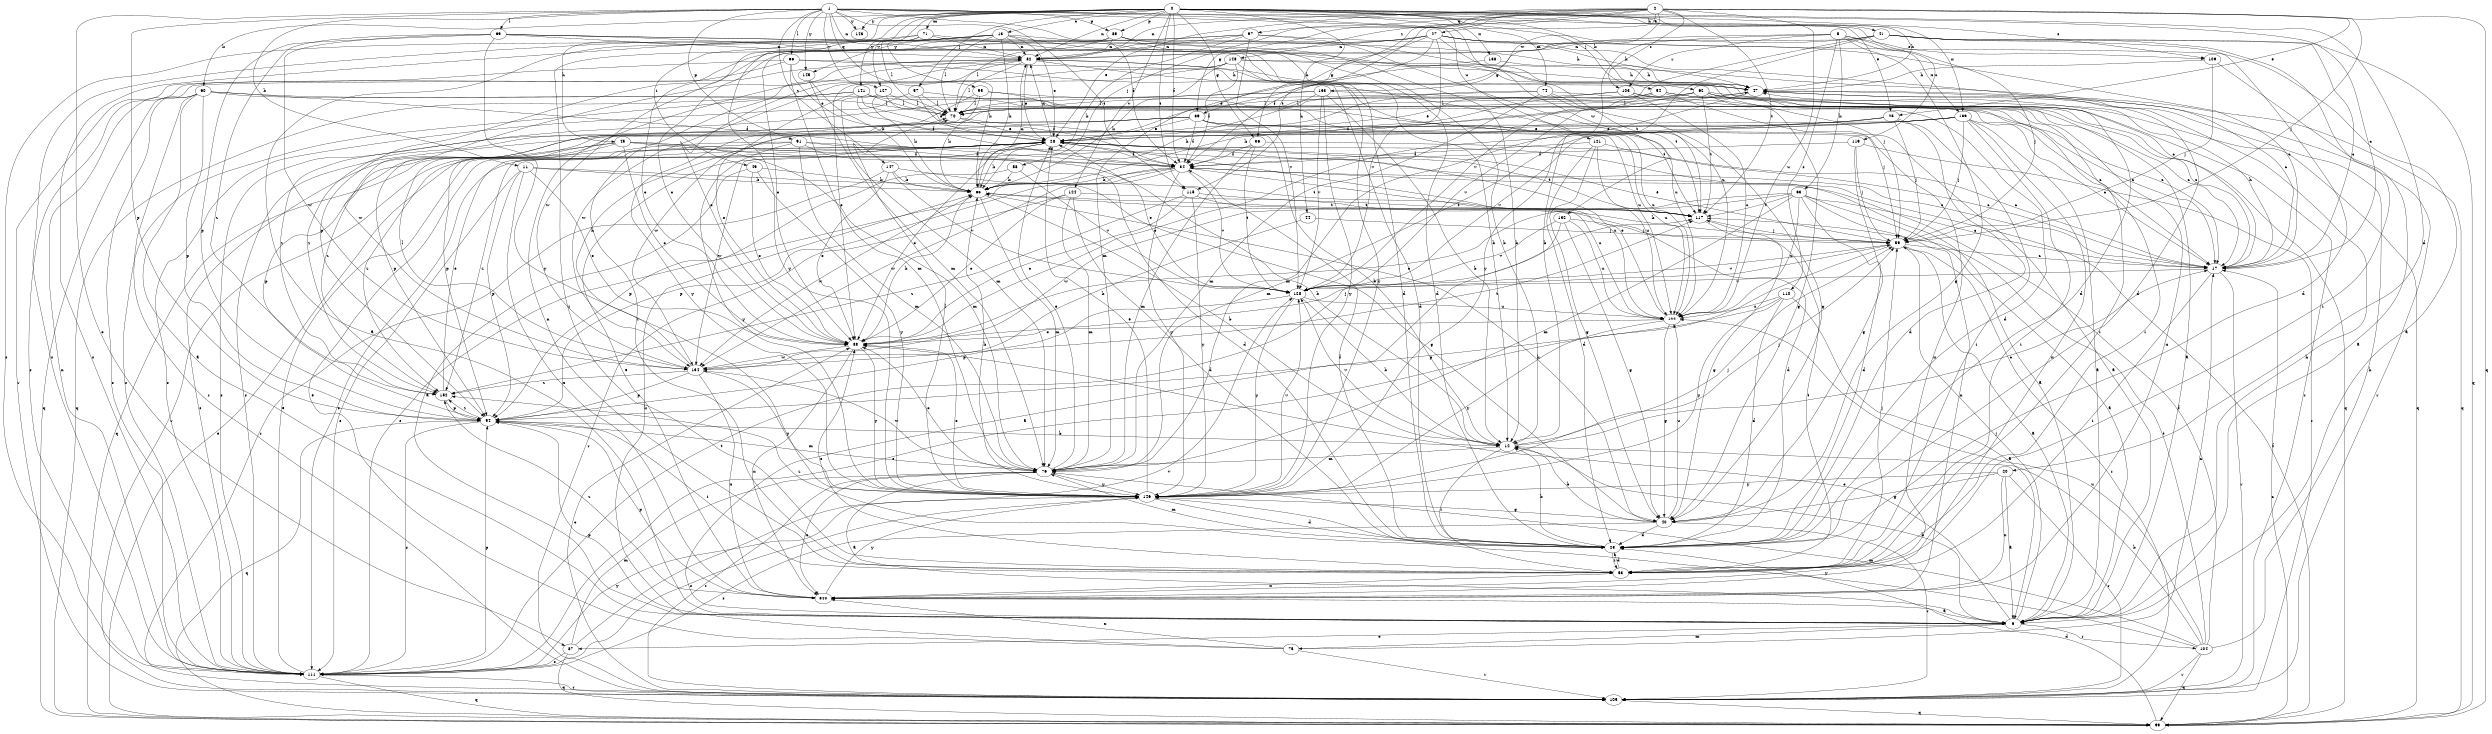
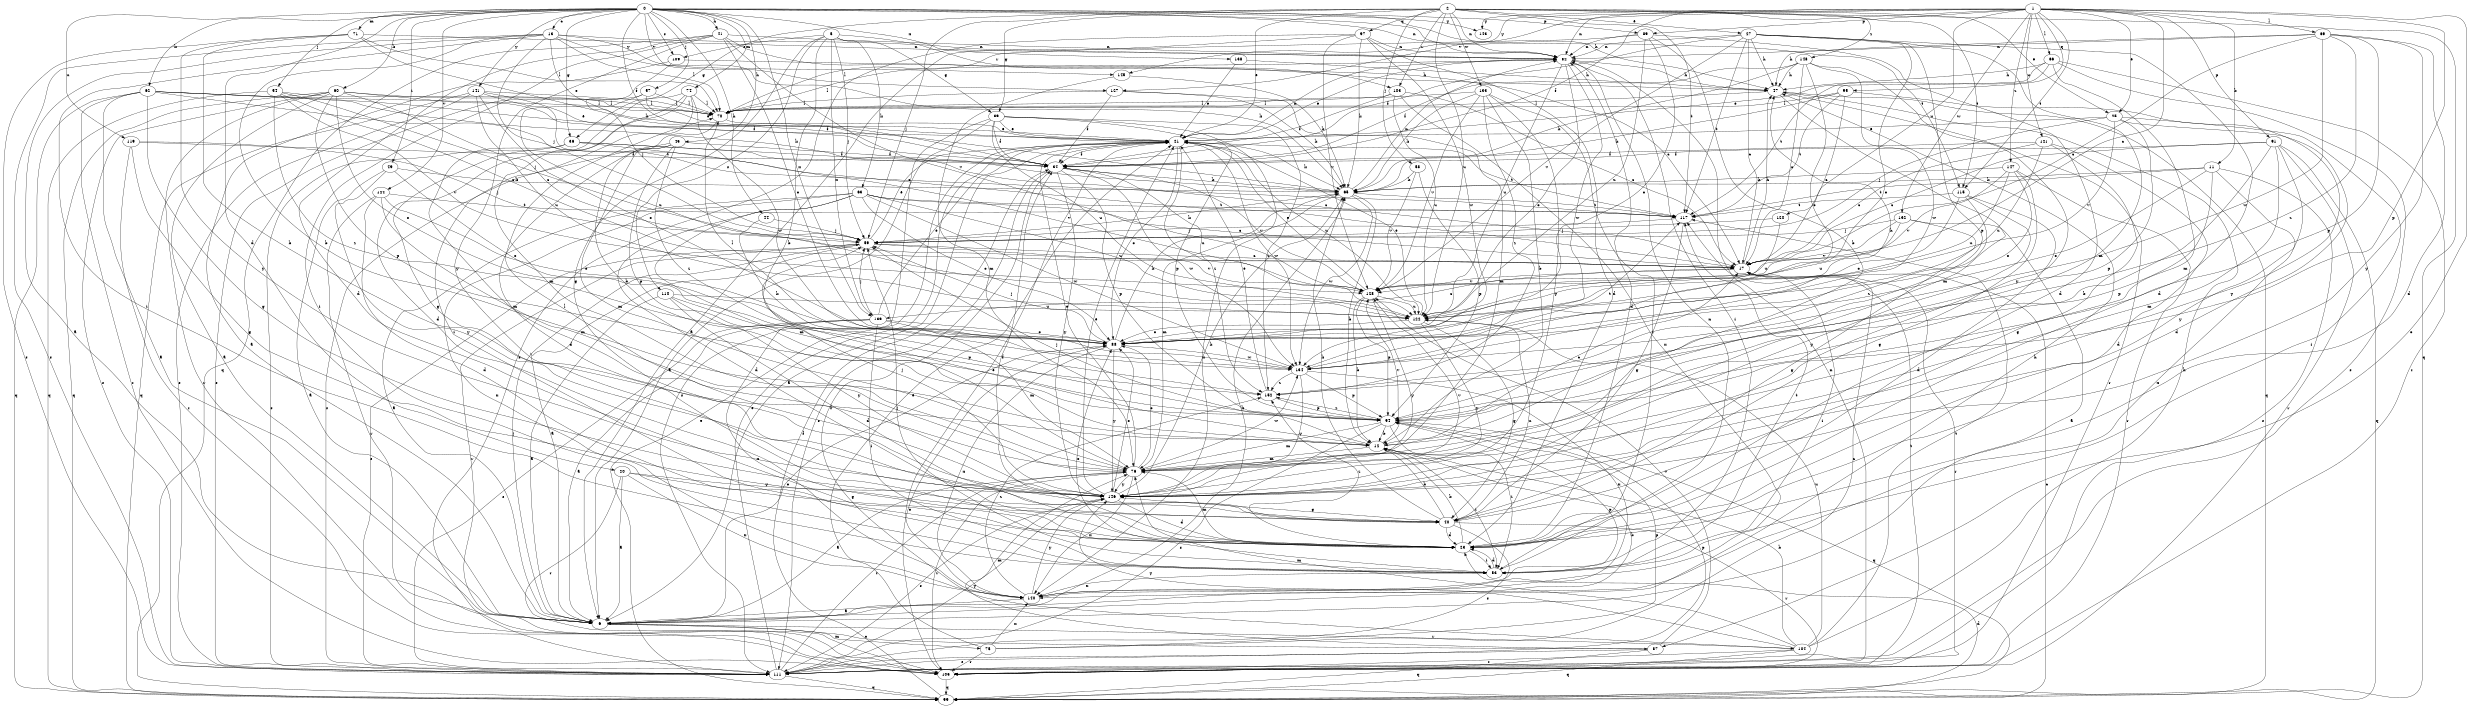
(1053, 142) -> (1177, 142)
(2081, 182) -> (1397, 298)
(1384, 217) -> (1625, 332)
(1248, 218) -> (1069, 218)
none -> (1781, 218)
none -> (1707, 282)
(707, 290) -> (693, 301)
(823, 598) -> (1032, 598)
(960, 697) -> (928, 525)
